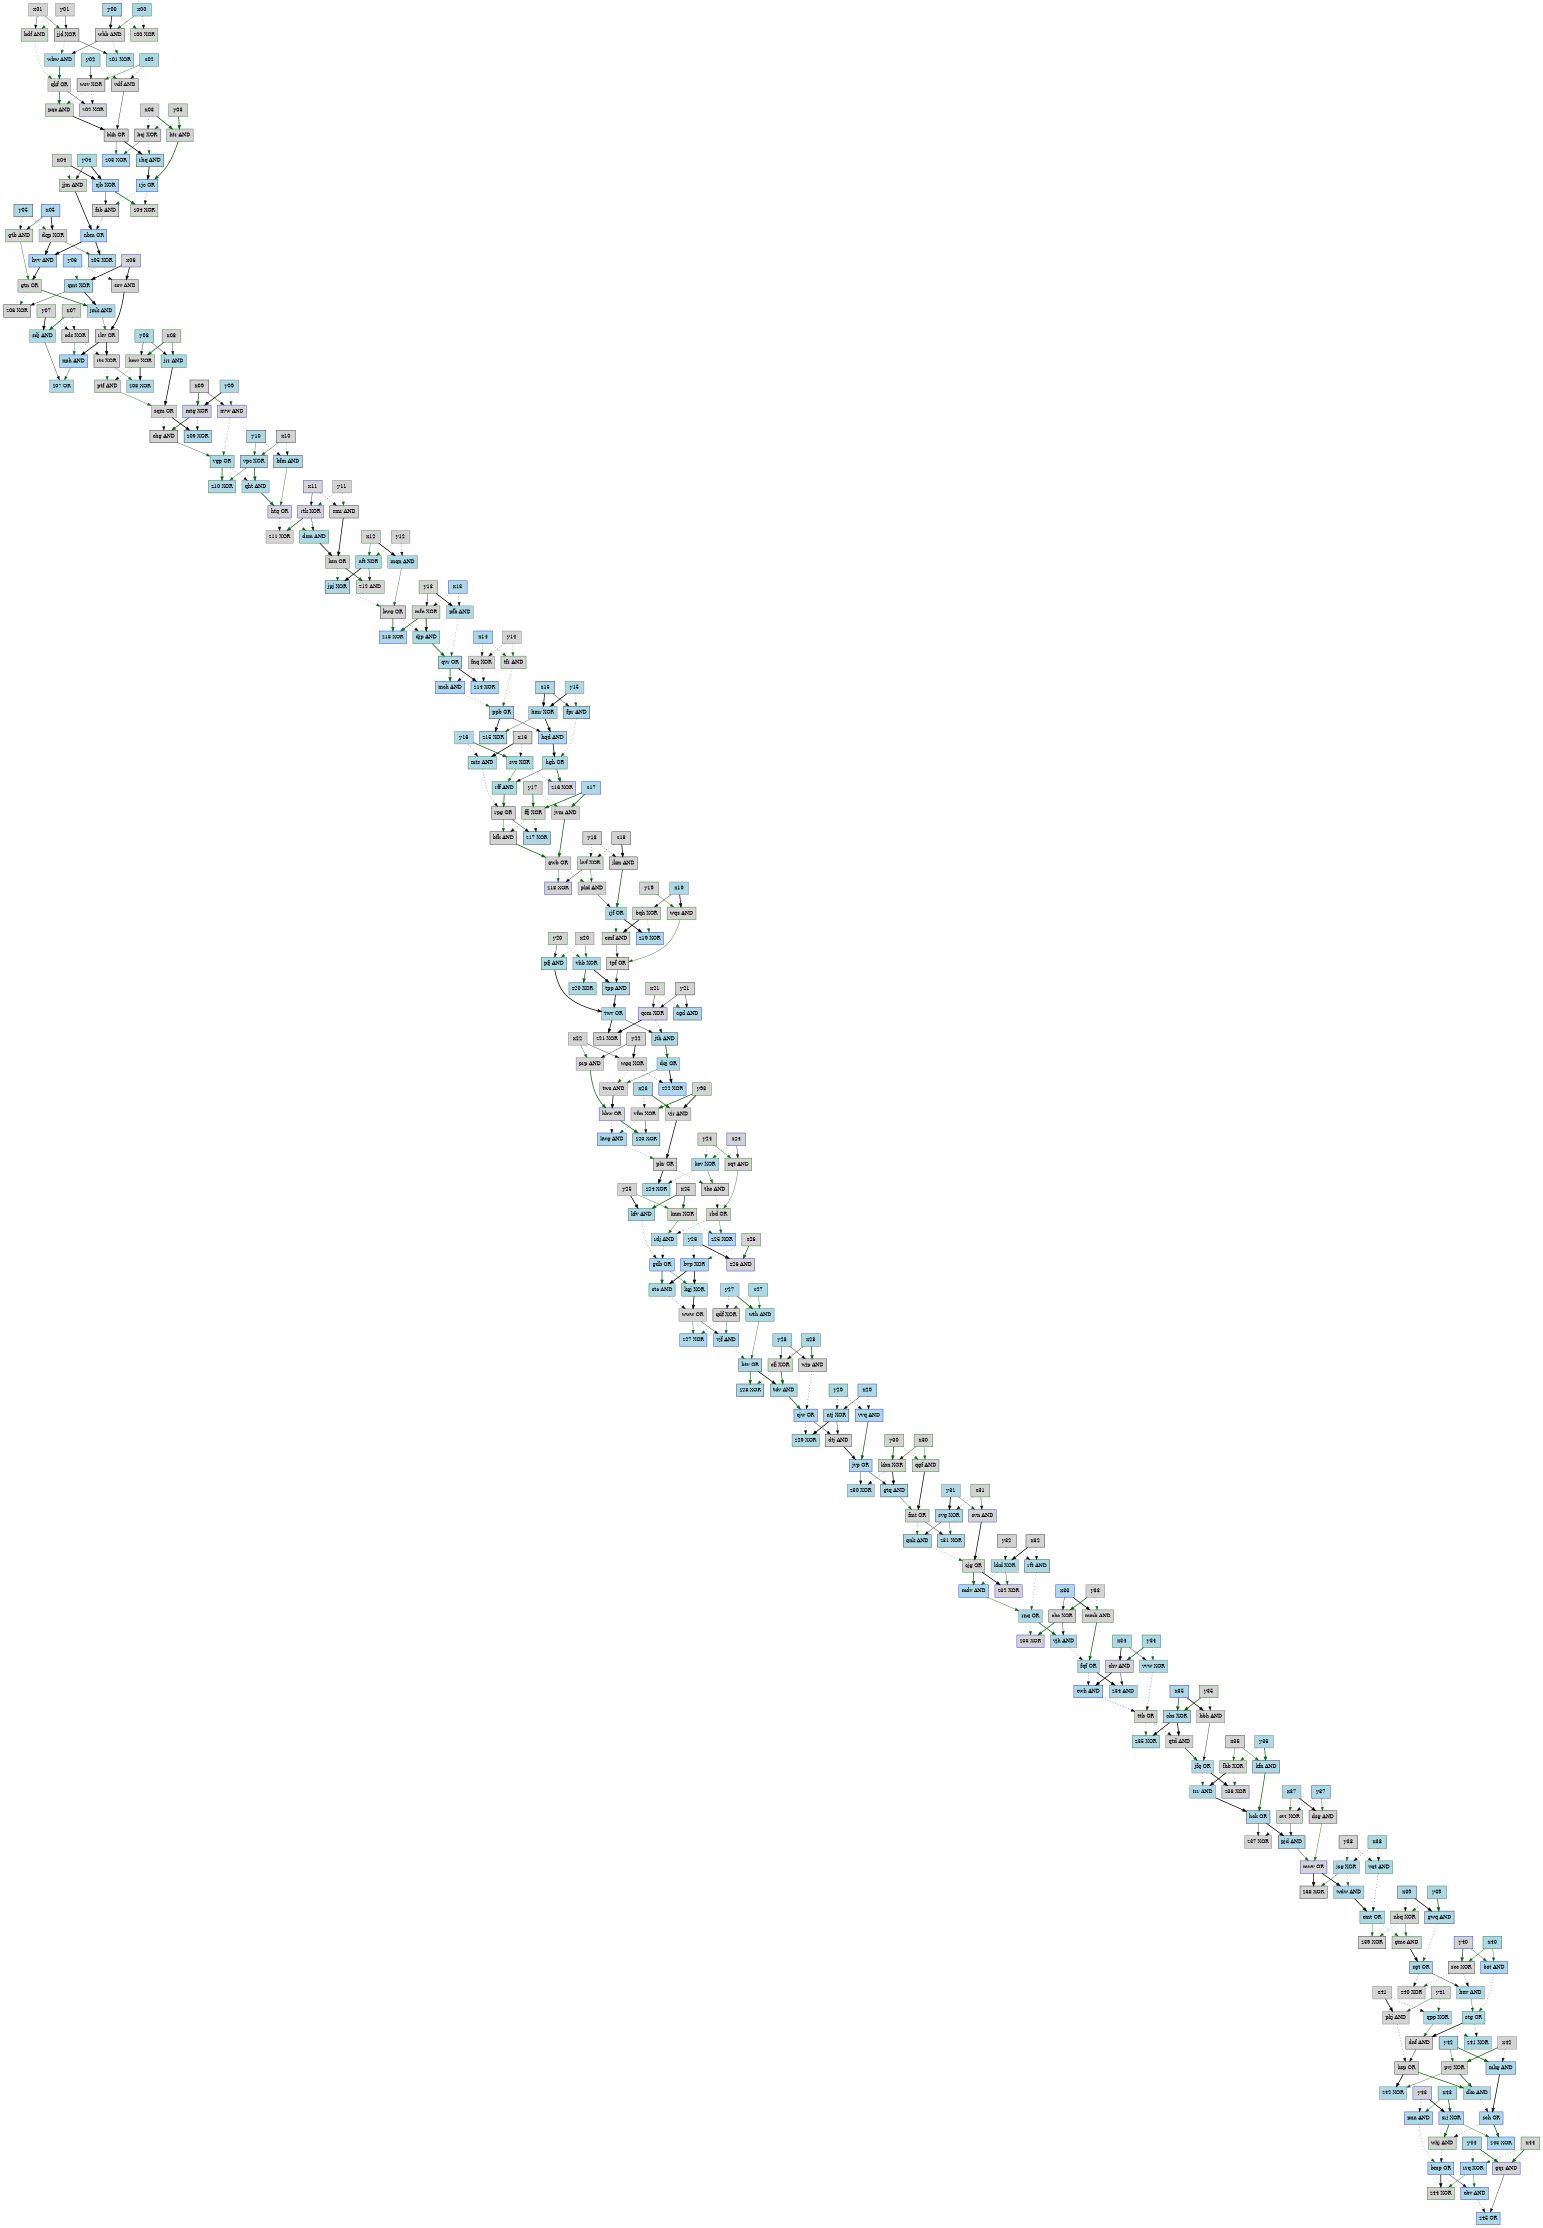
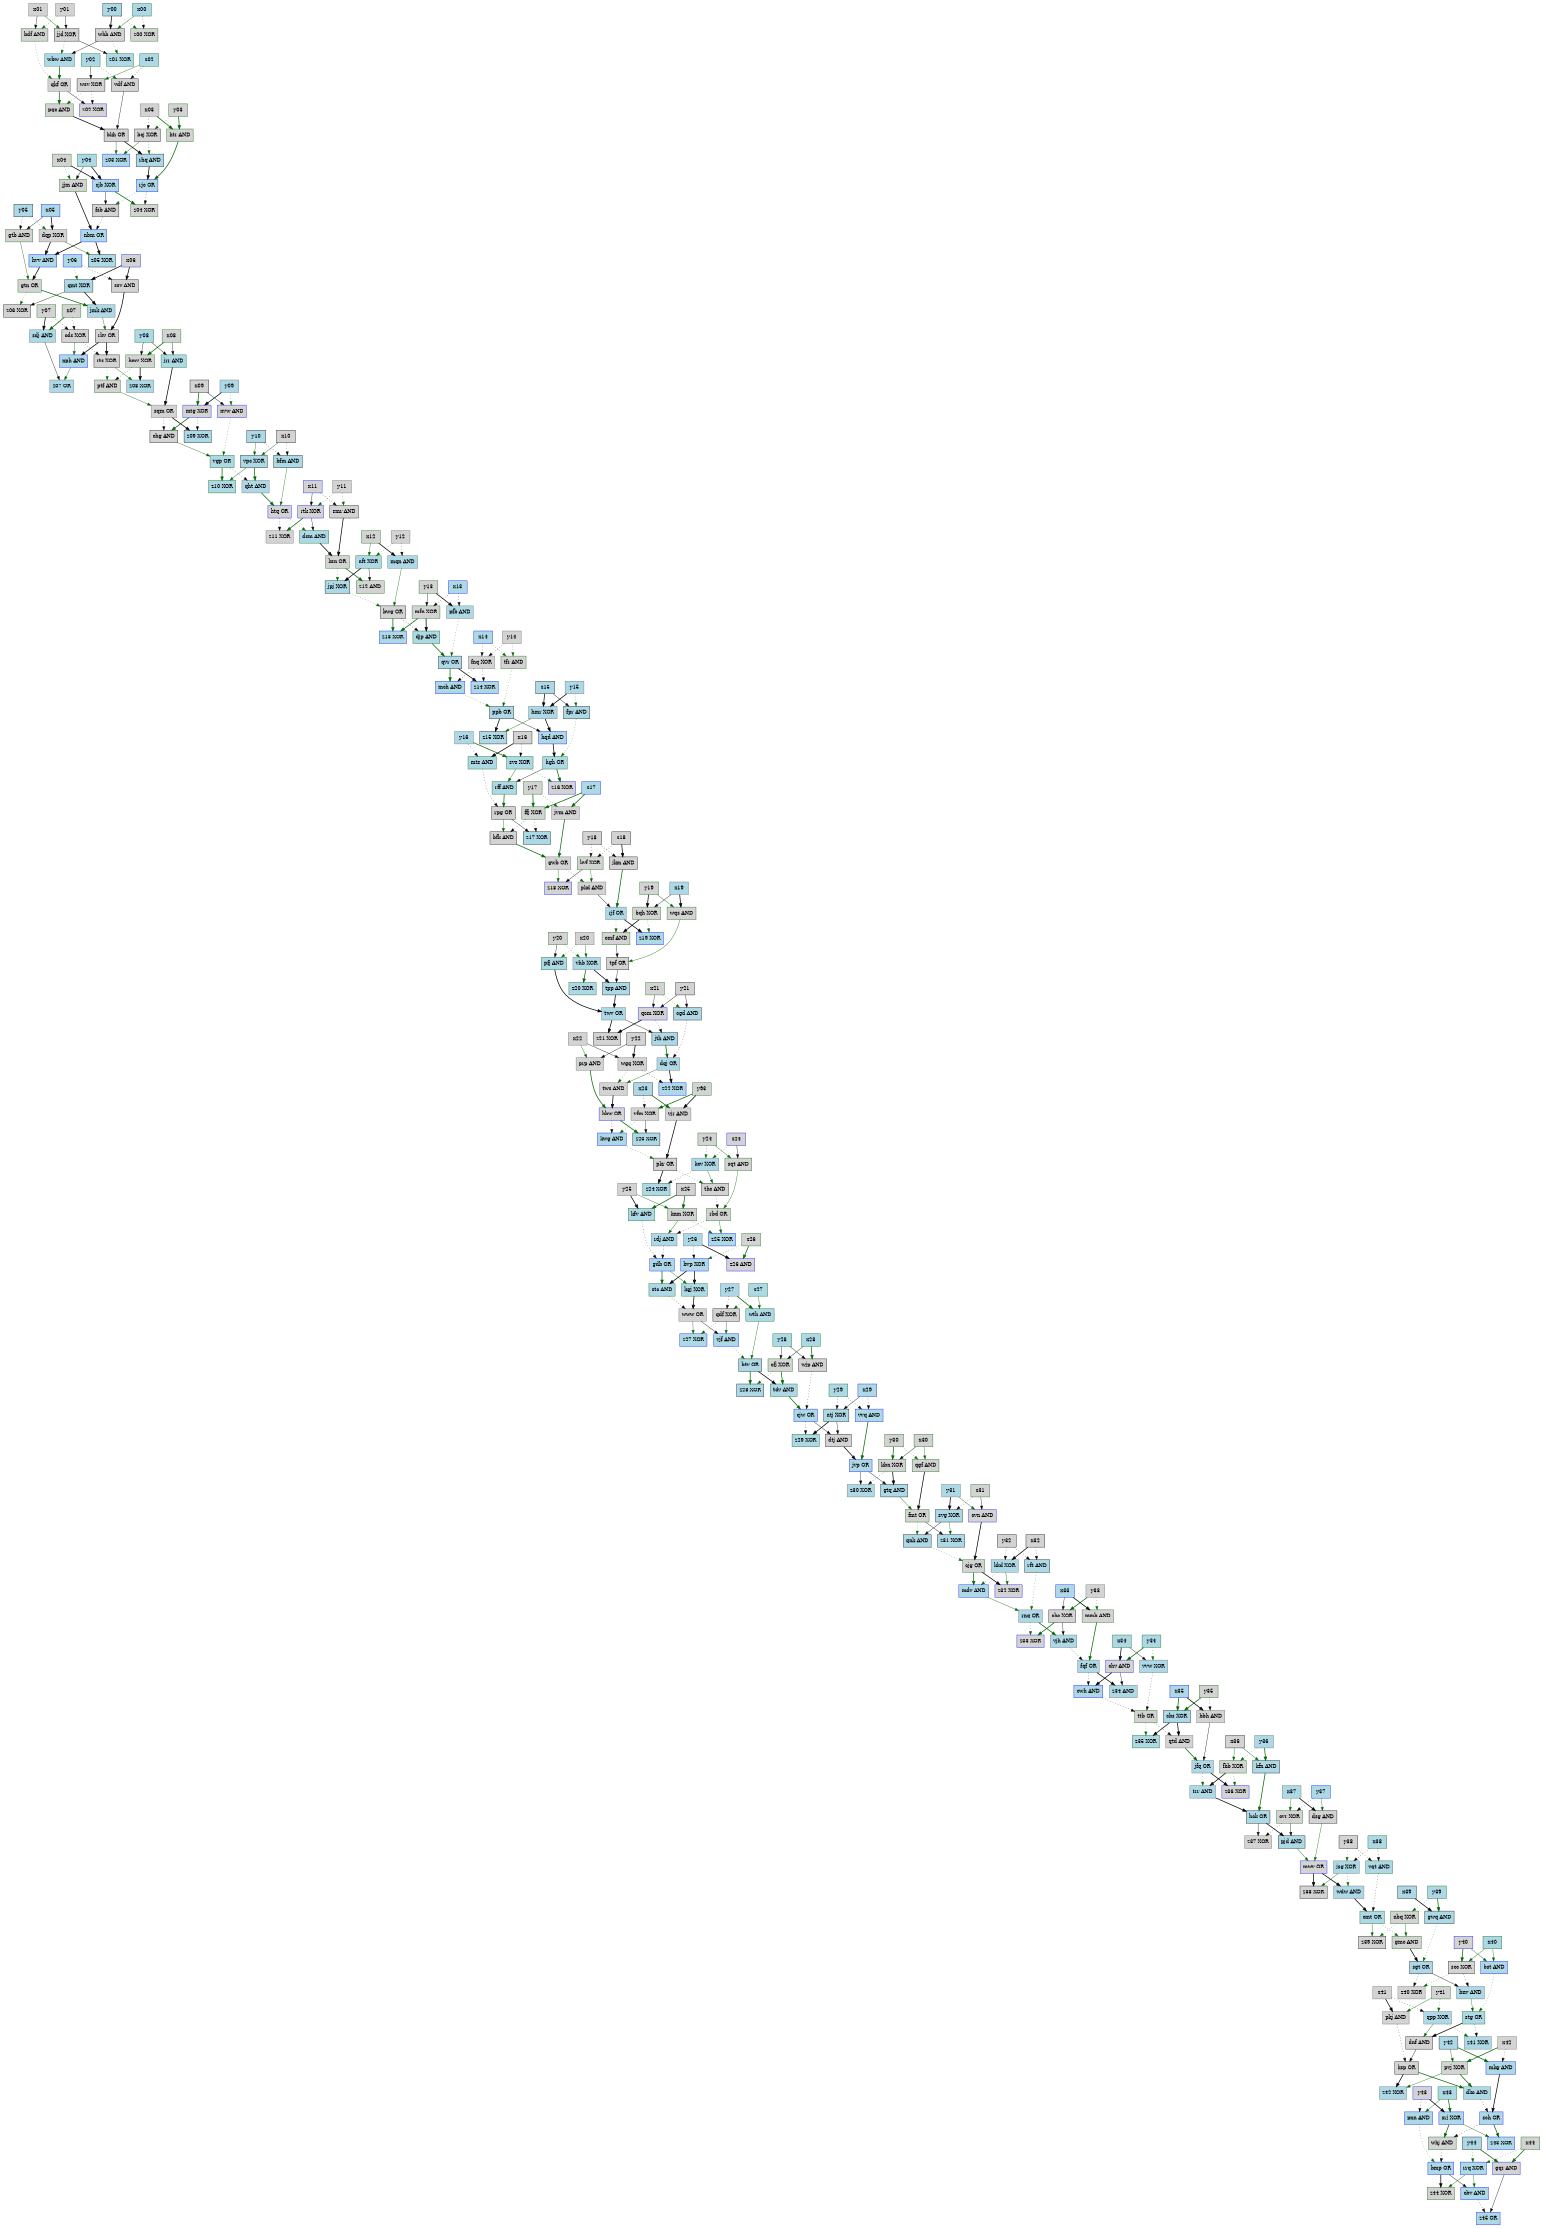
none -> (648, 899)
none -> (683, 1038)
(1406, 1903) -> none
